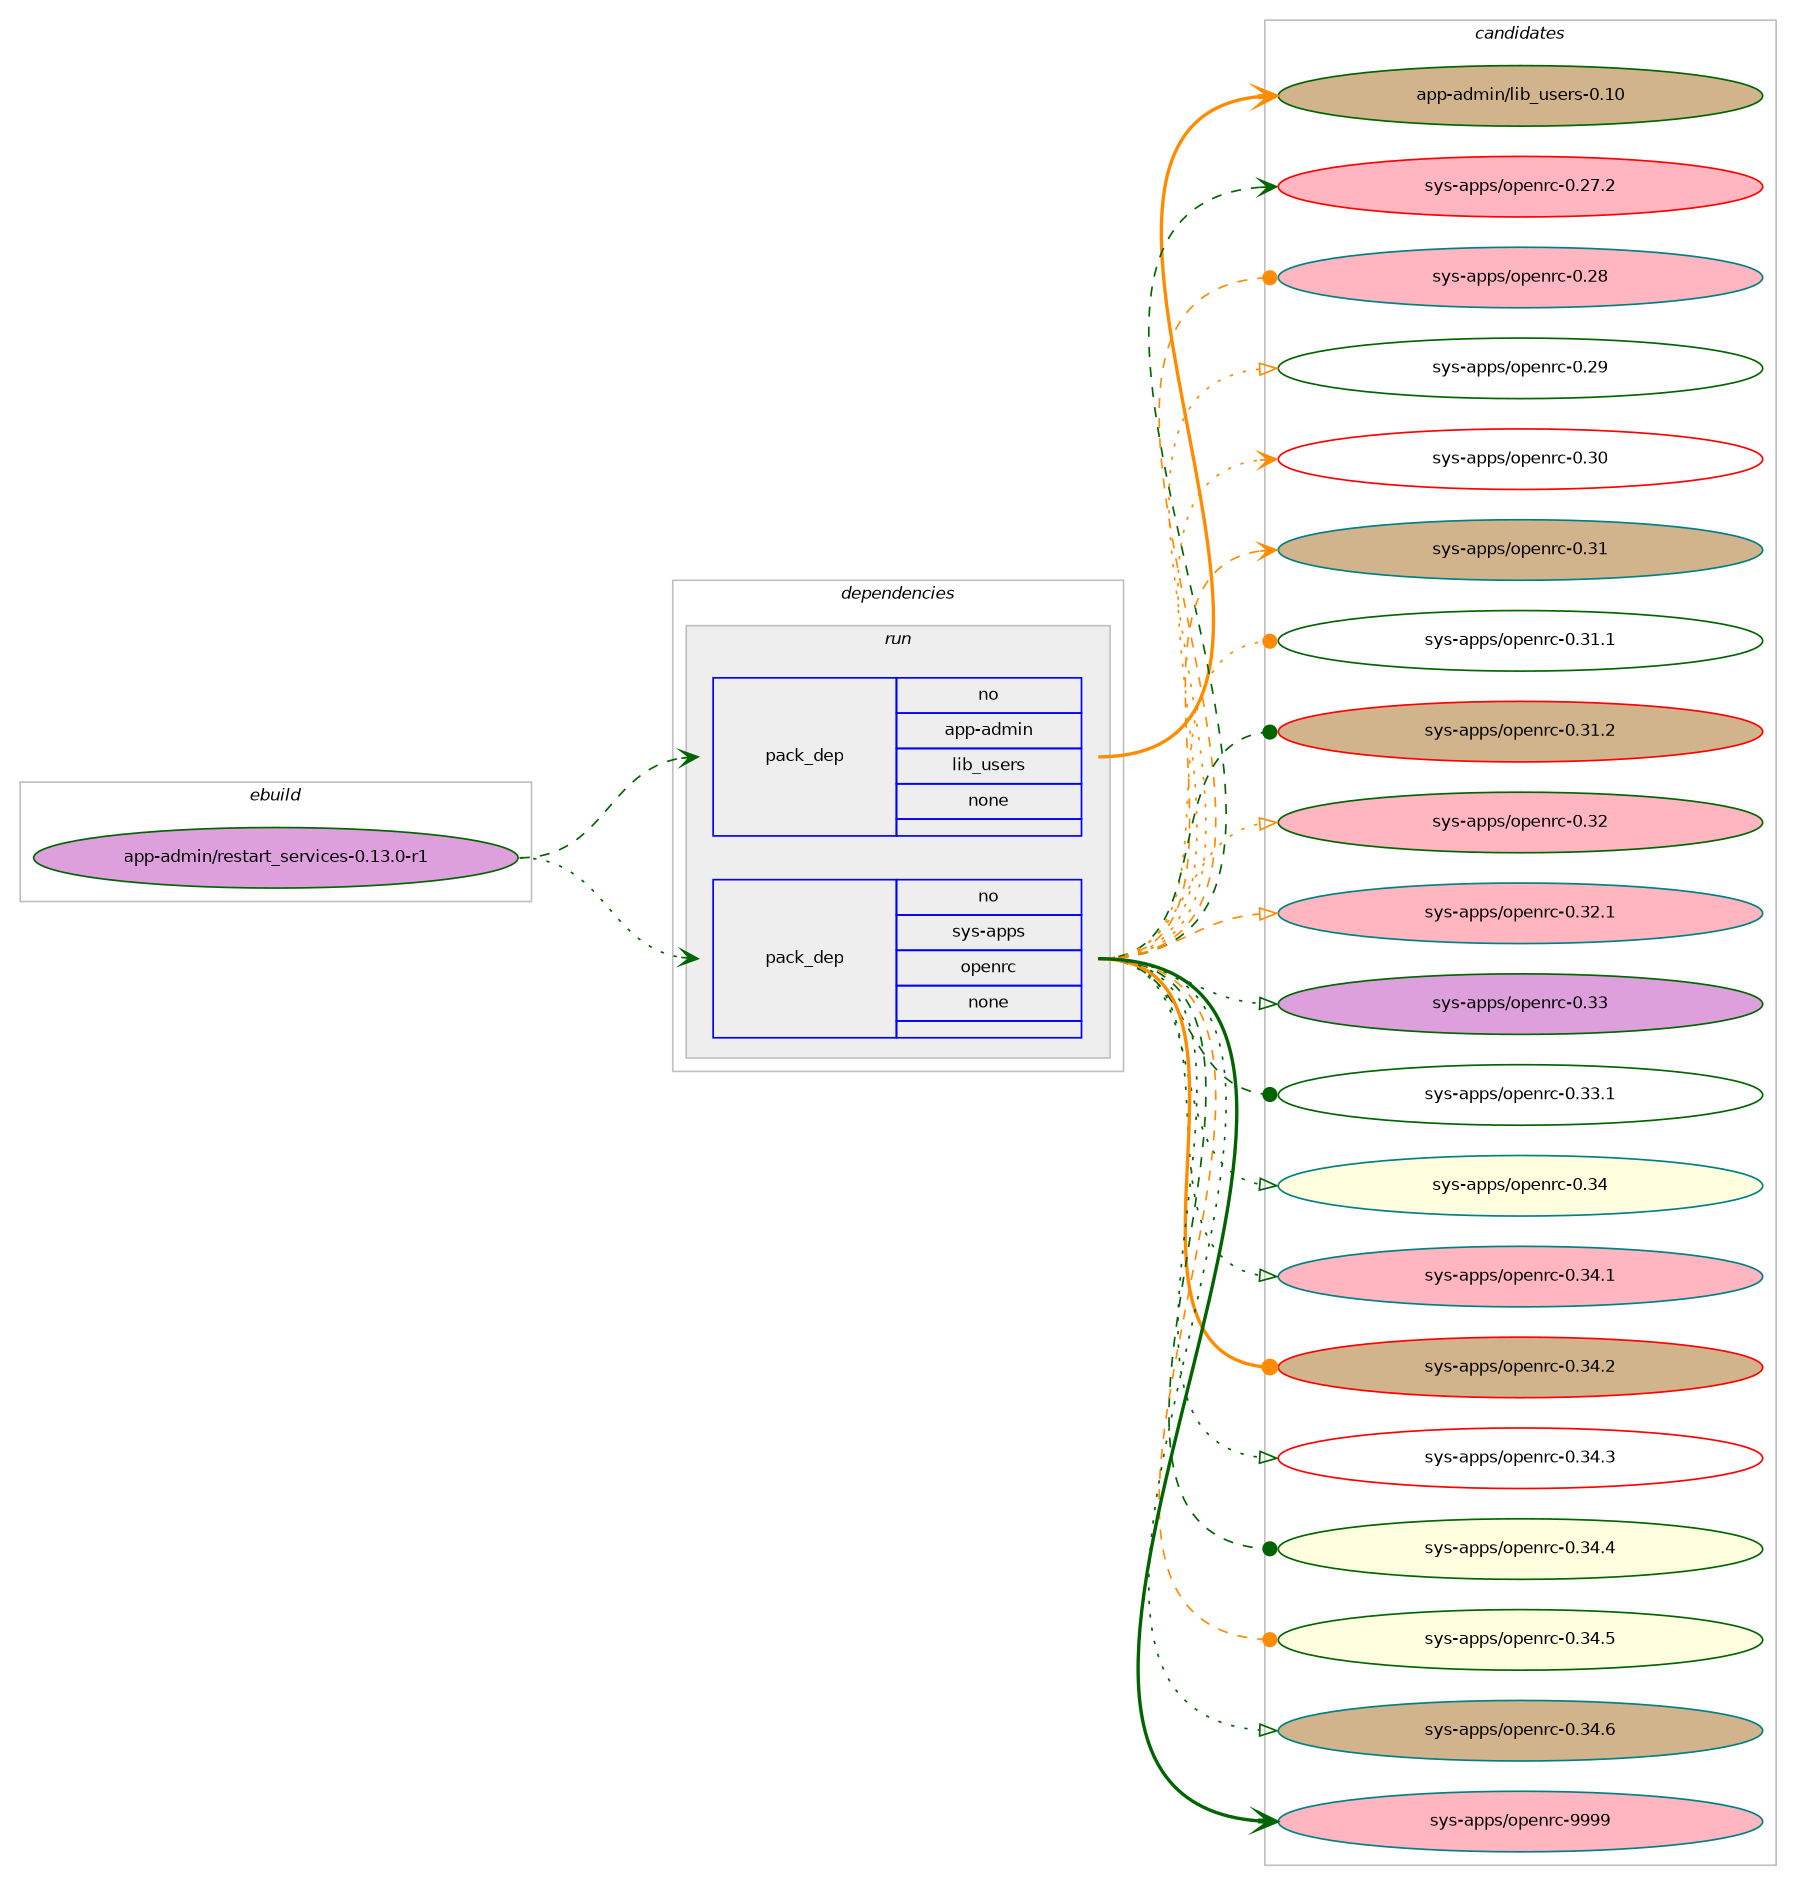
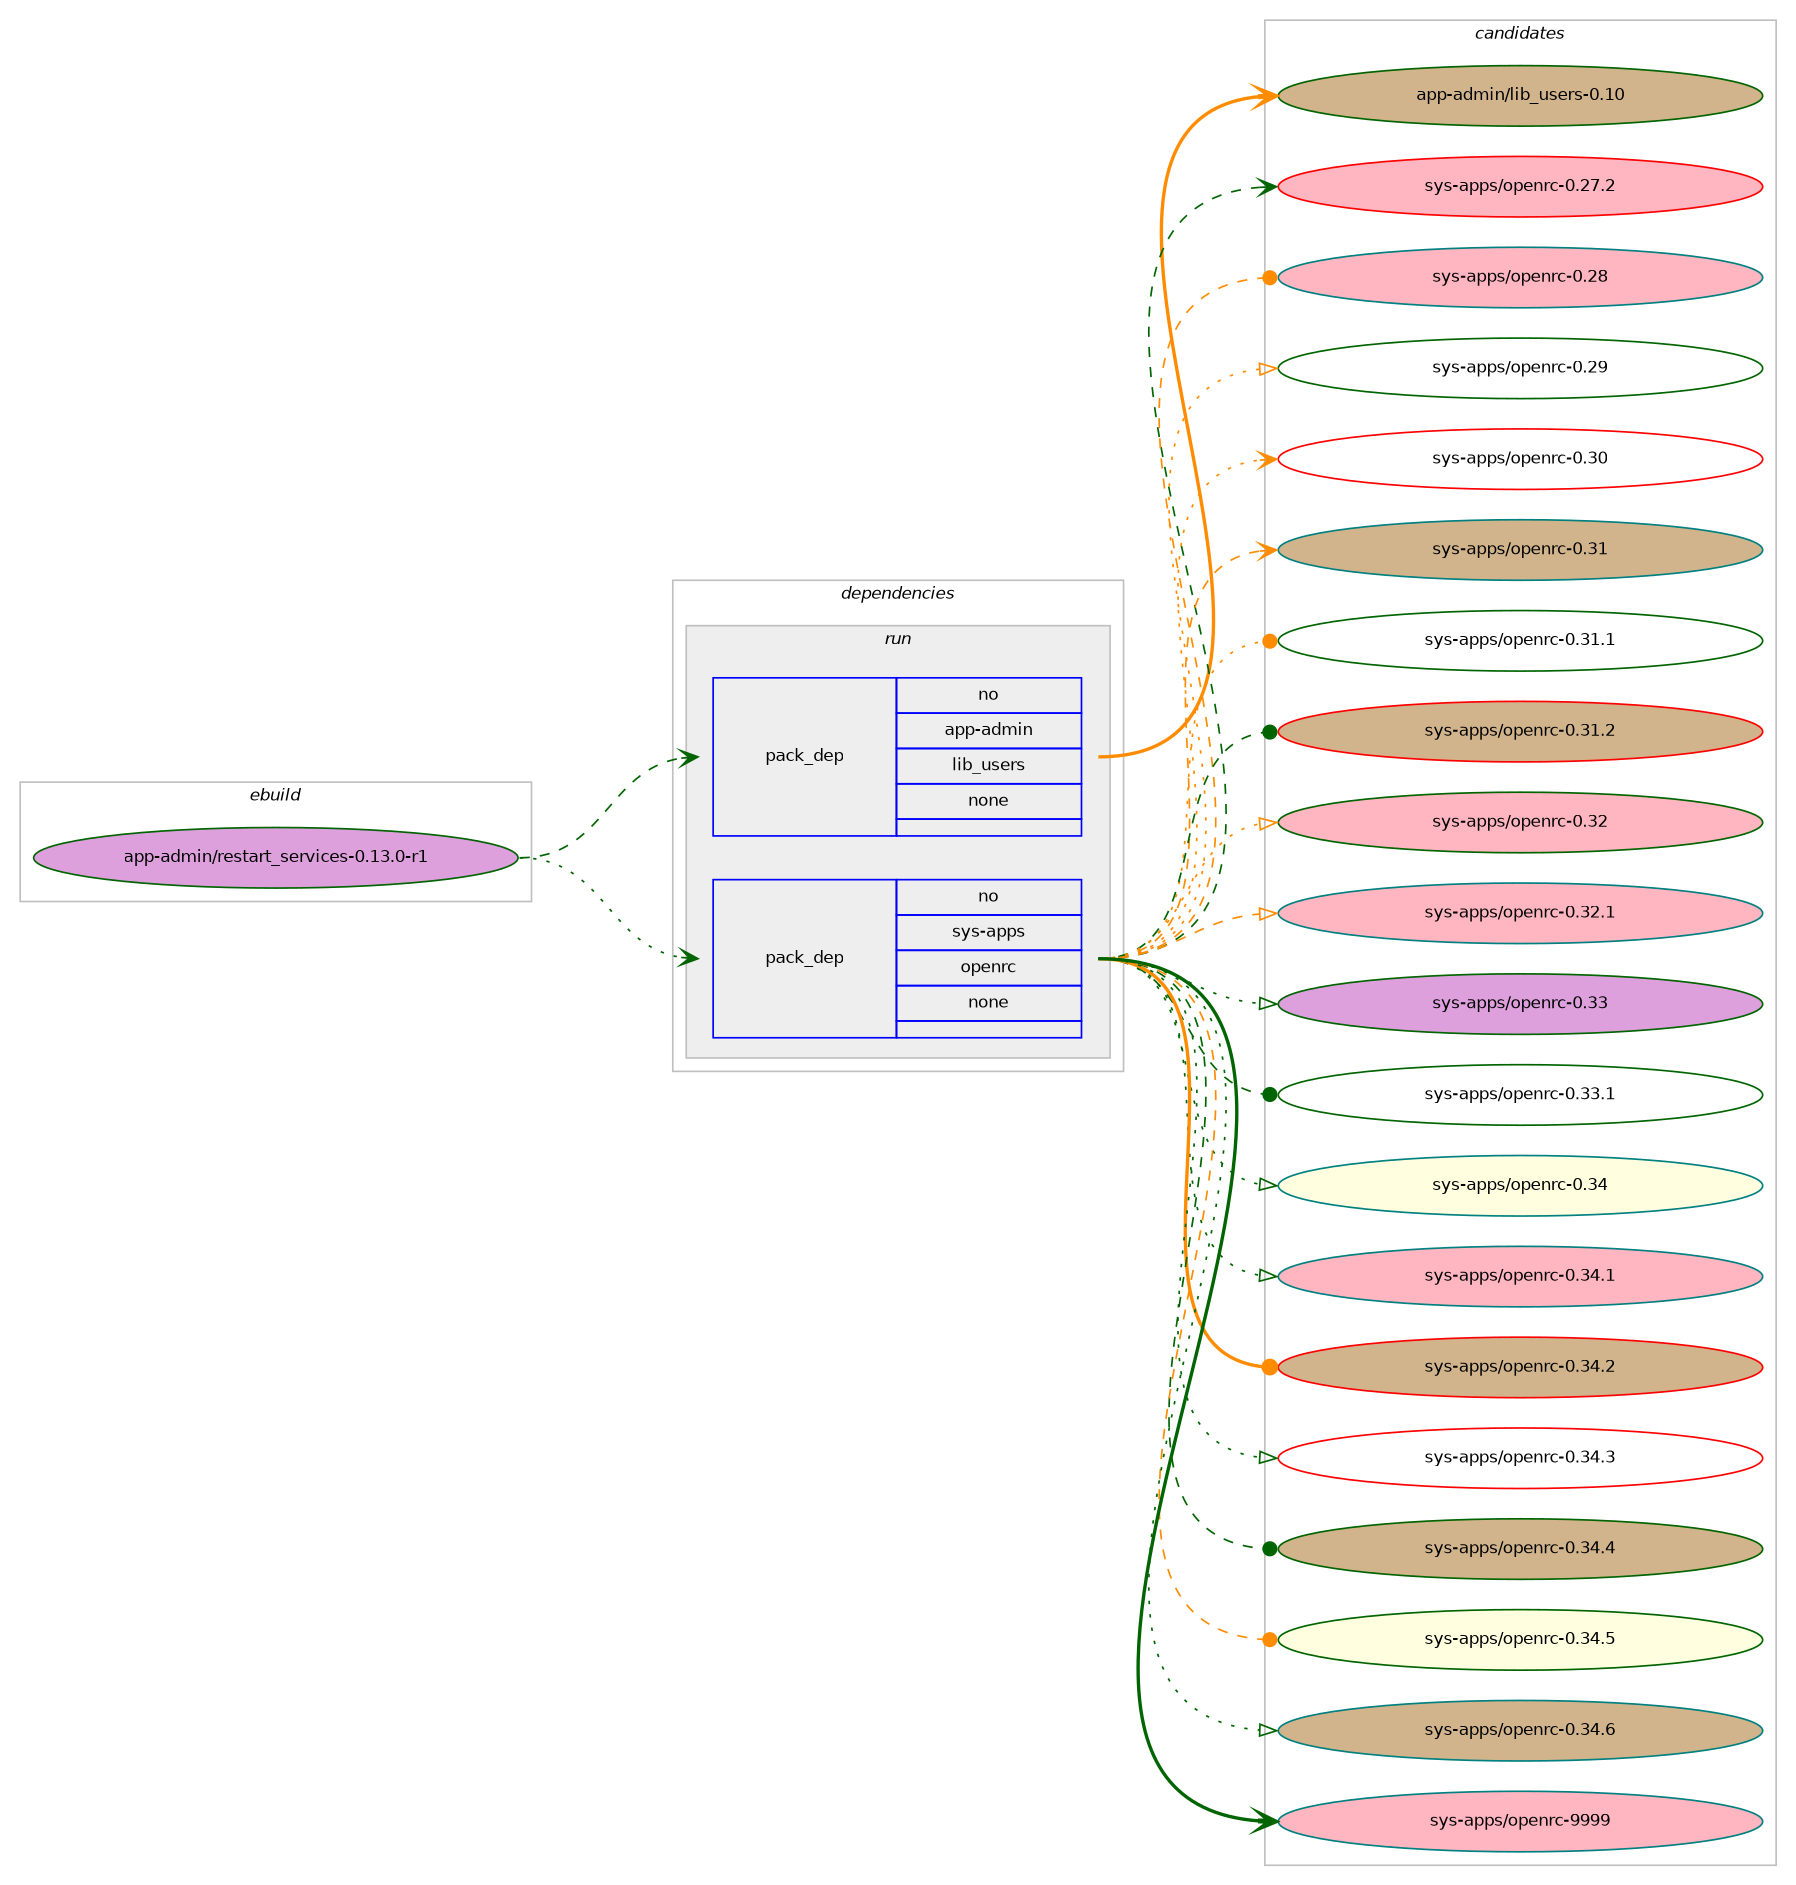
(1520, 1549) -> (1520, 1549)
